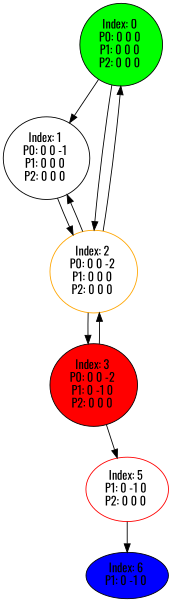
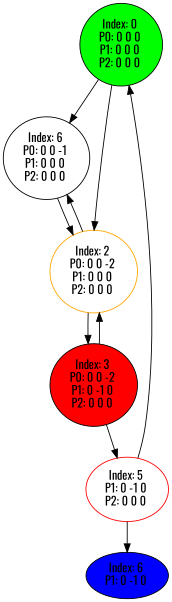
(47, 158) -> (47, 158)
(113, 163) -> (151, 276)
